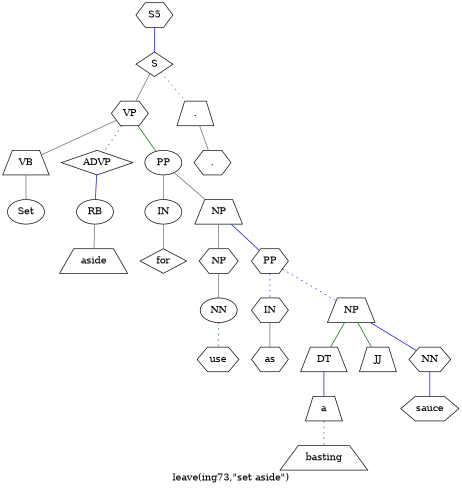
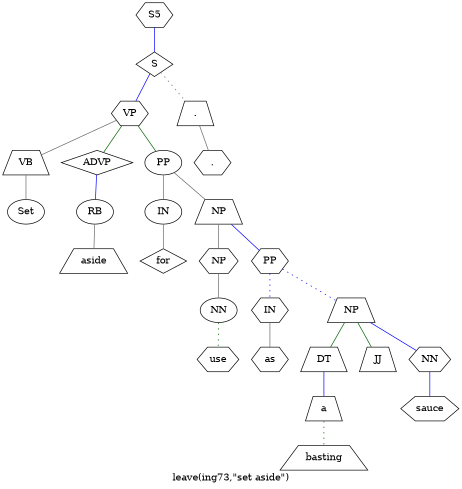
(143, 87) -> (143, 87)
(113, 139) -> (113, 139)
